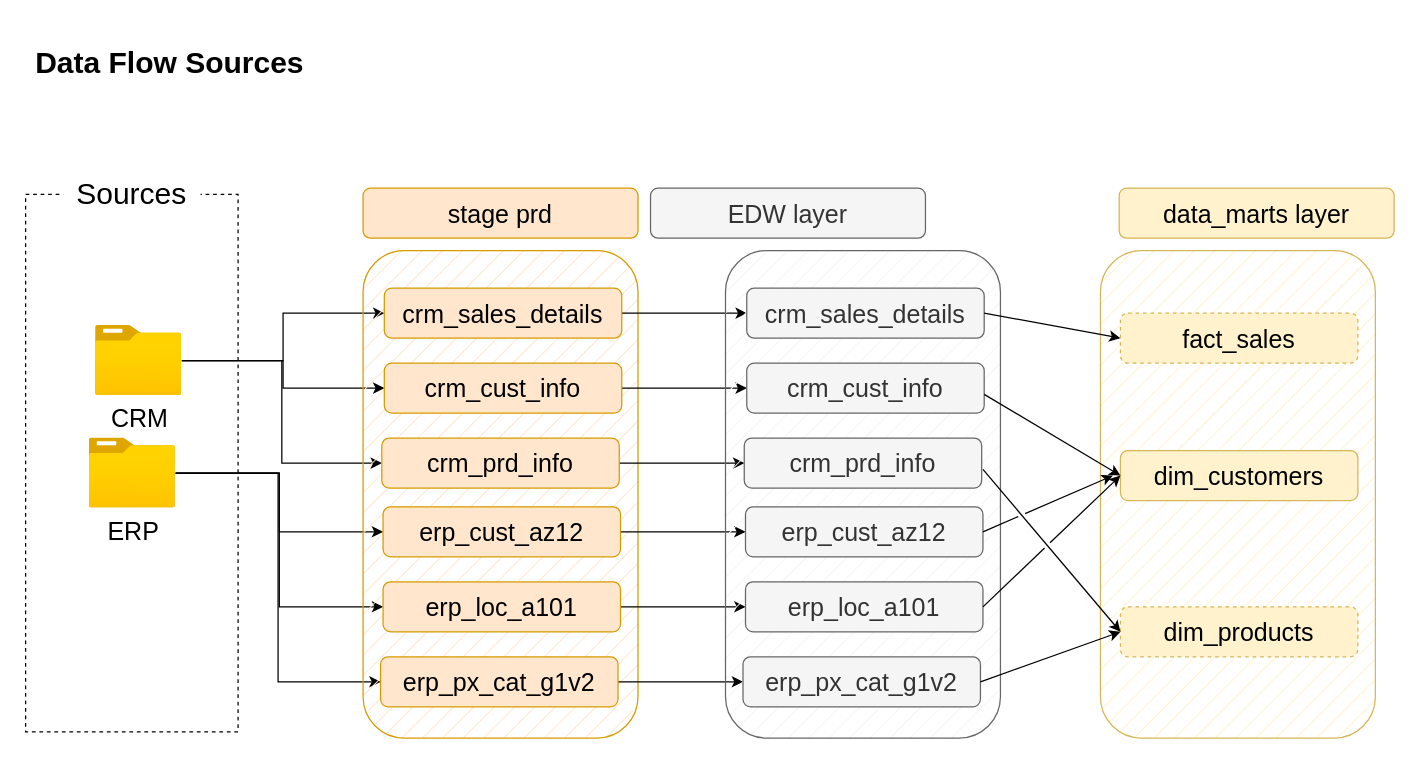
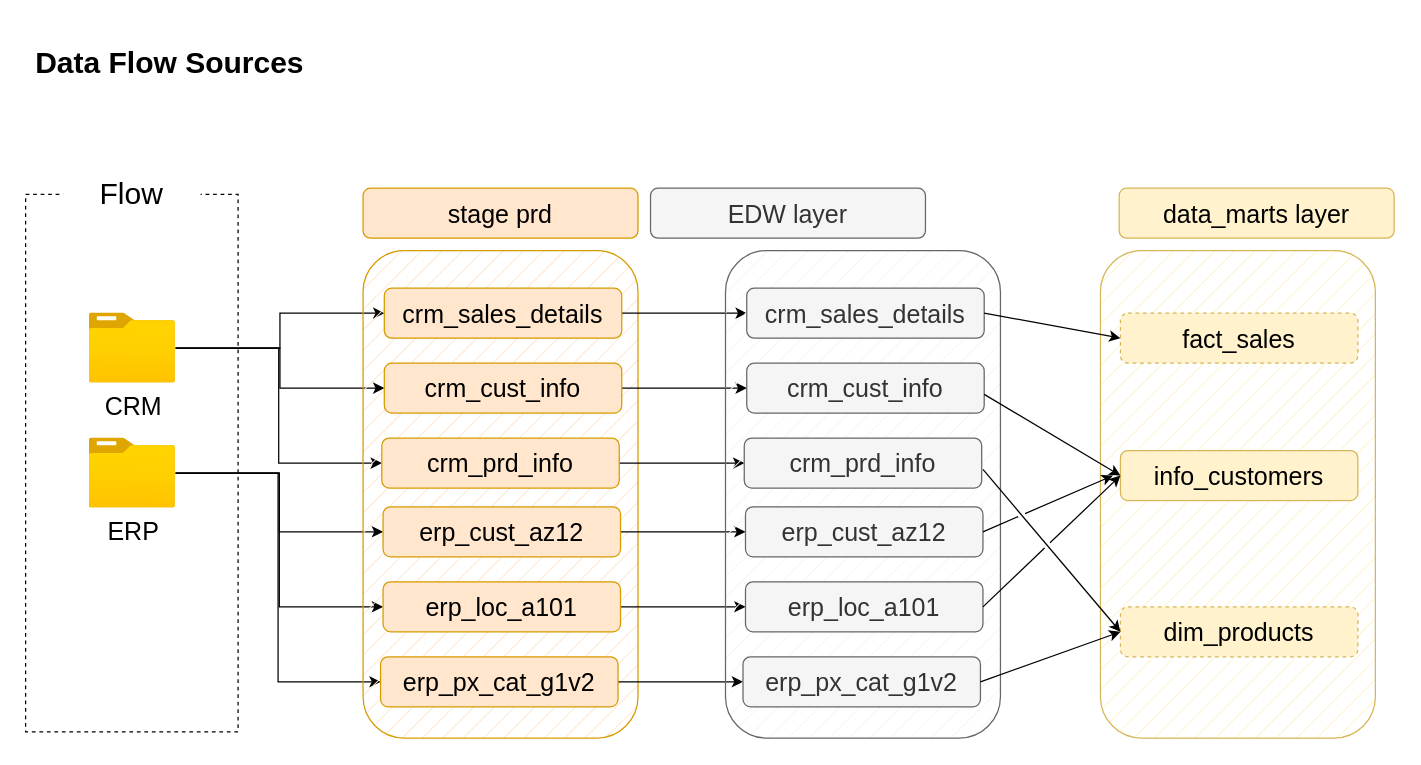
(132, 194) -> (132, 194)
(139, 361) -> (133, 348)
(1239, 476) -> (1239, 476)
